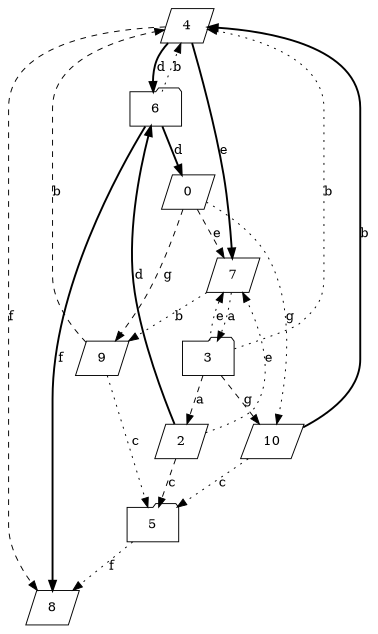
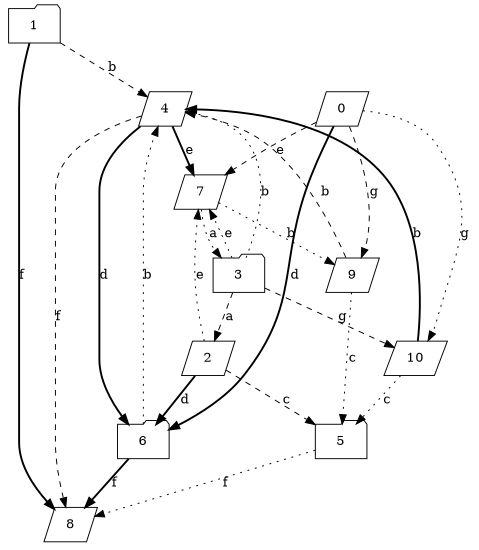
none -> (34, 26)
(170, 146) -> (286, 285)
